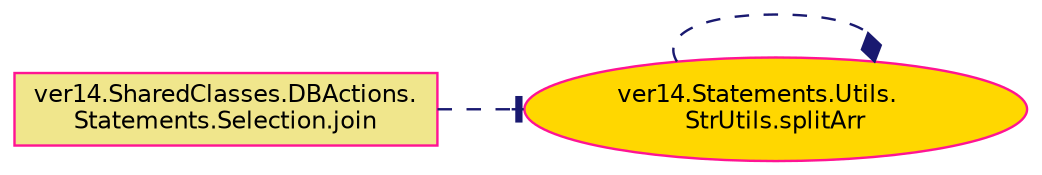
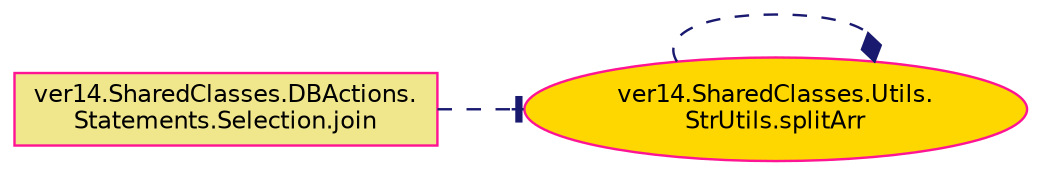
(776, 109) -> (776, 109)
